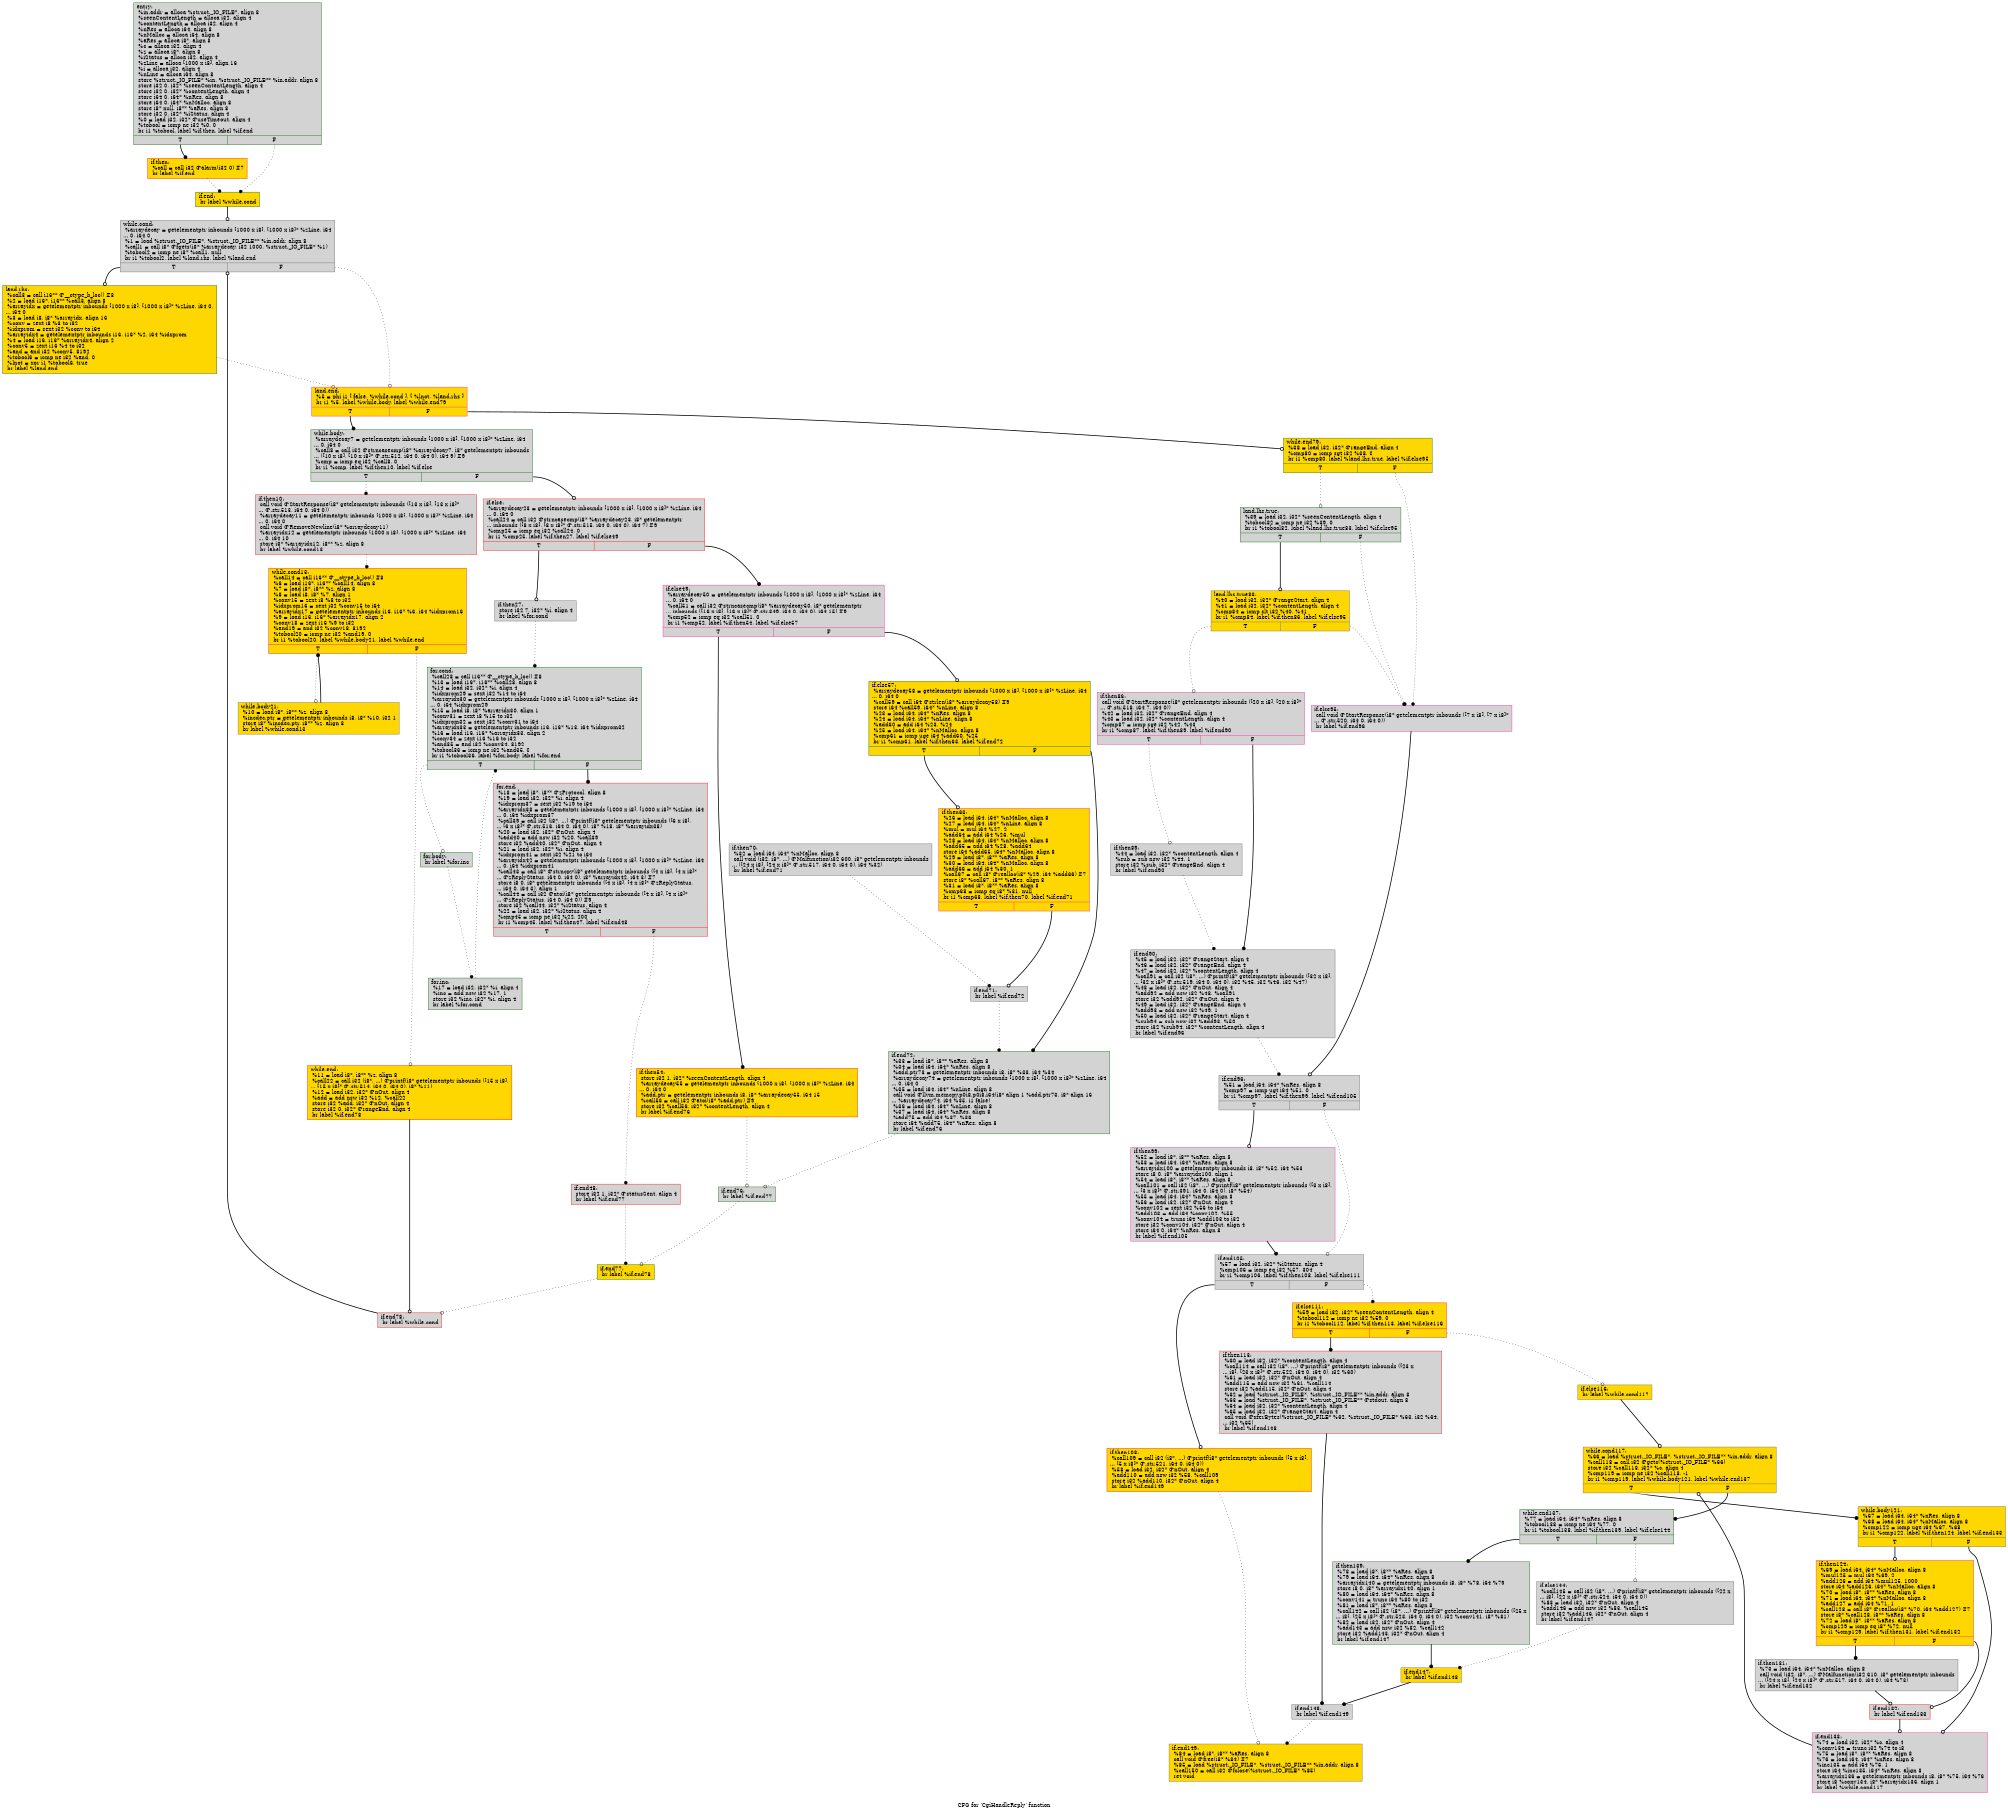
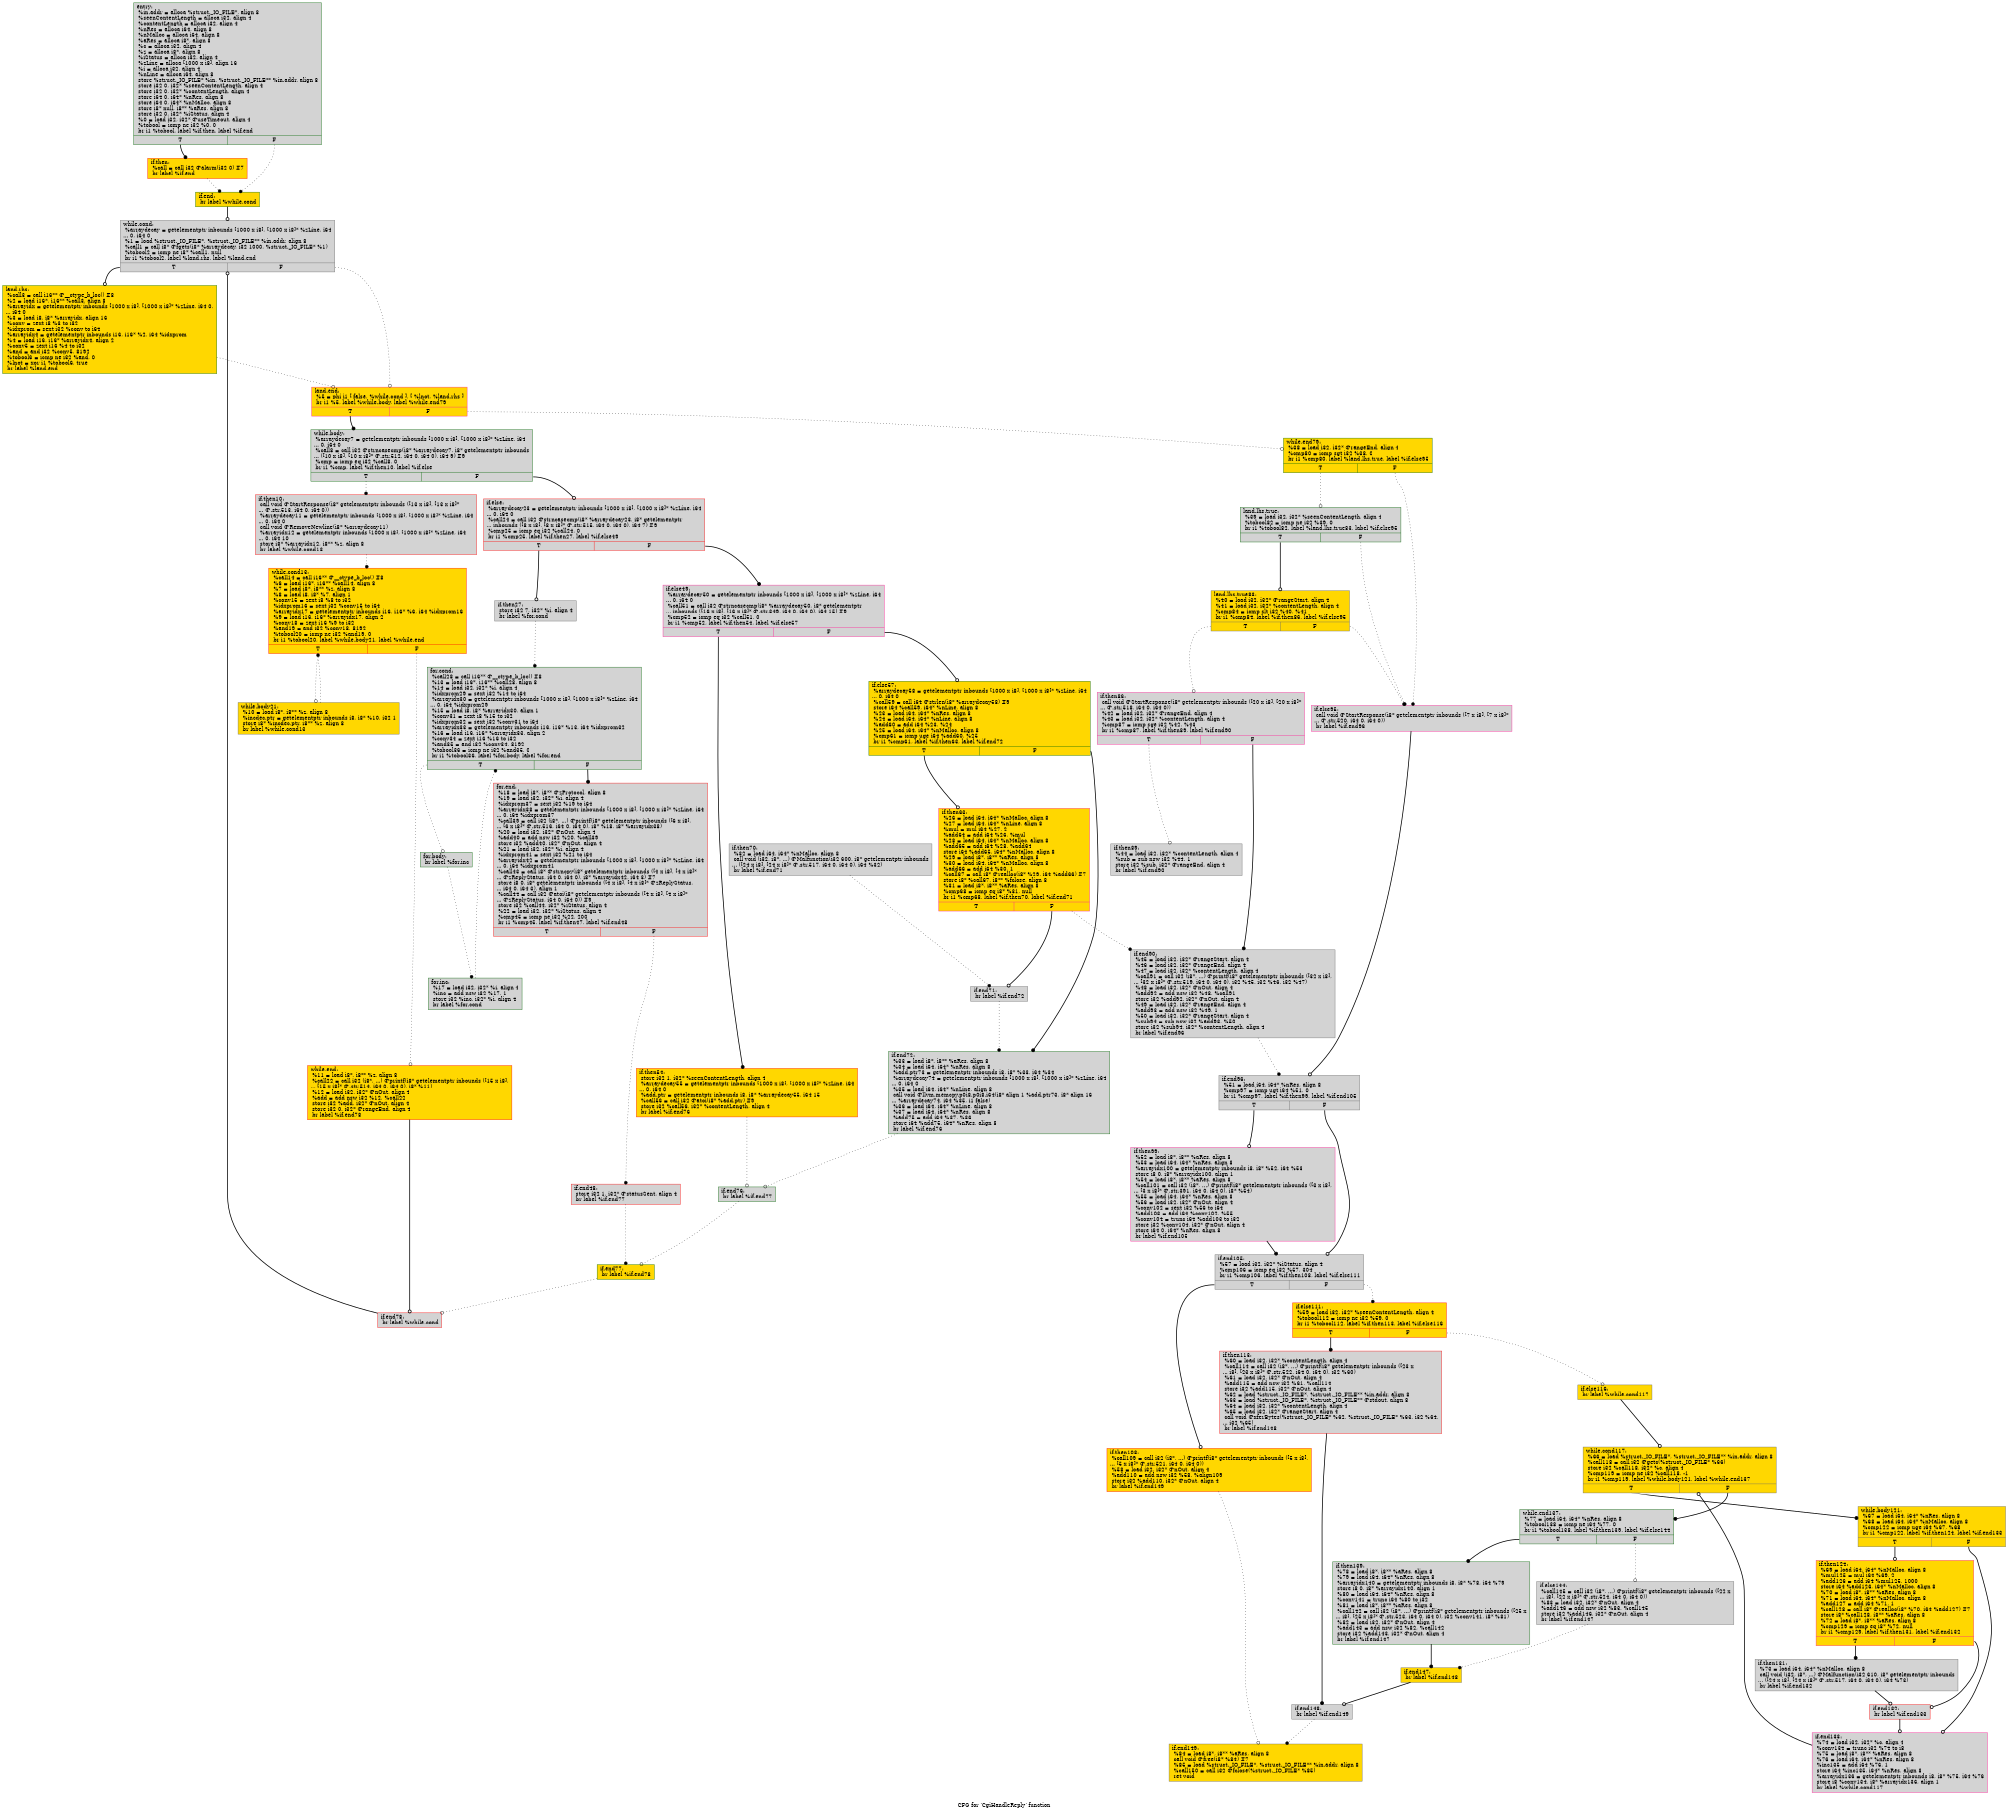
(874, 423) -> (874, 423)
(320, 680) -> (320, 680)
(1136, 708) -> (1136, 708)
(993, 880) -> (994, 880)
(1198, 911) -> (1099, 931)
(1347, 1183) -> (1347, 1183)
(1164, 1475) -> (1166, 1475)
(1378, 1693) -> (1378, 1693)
